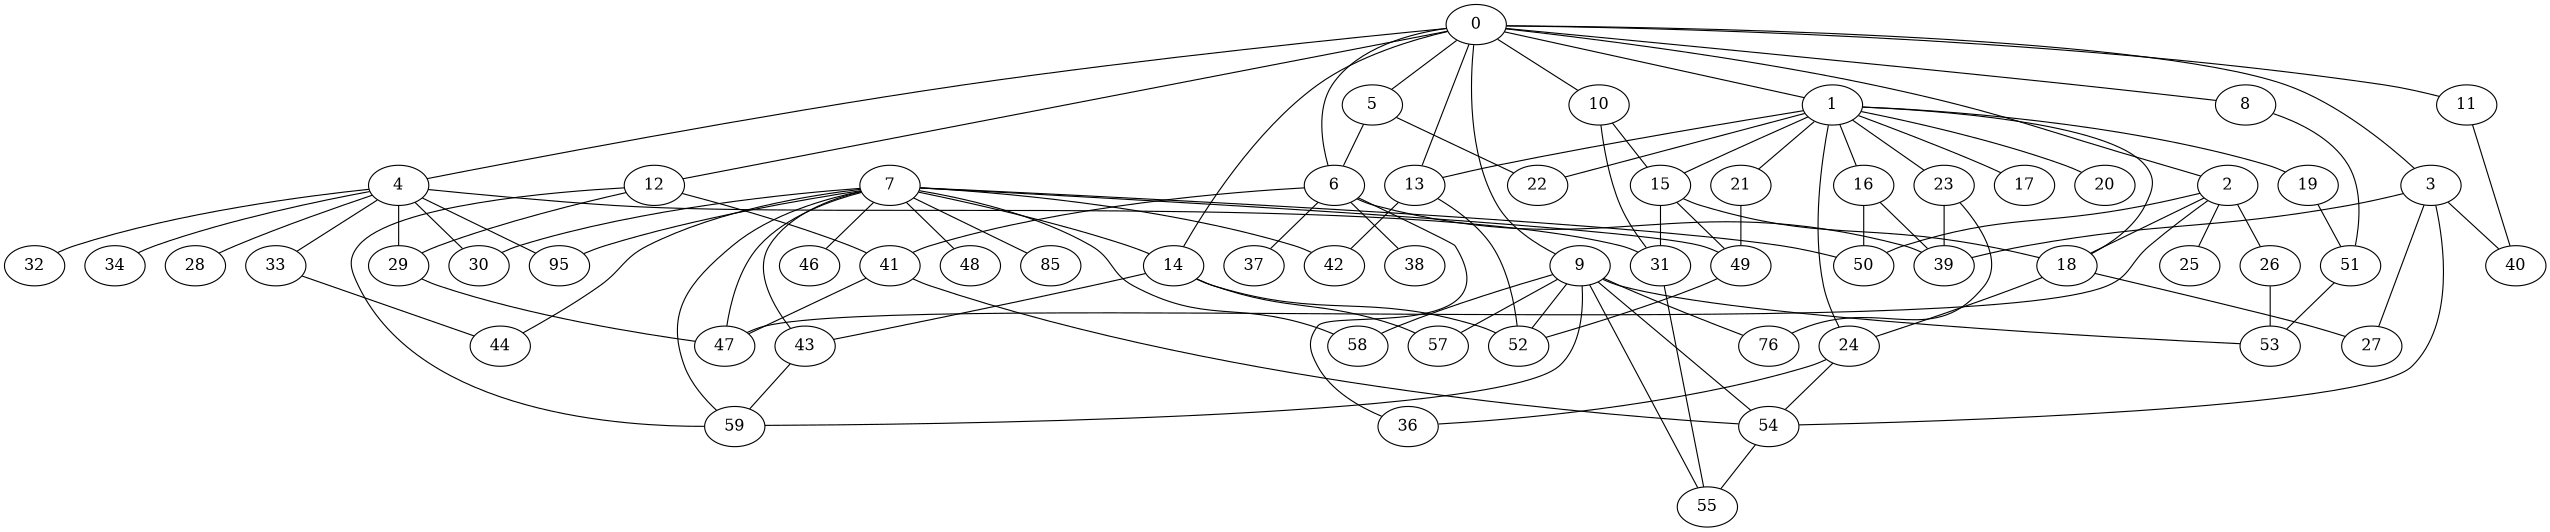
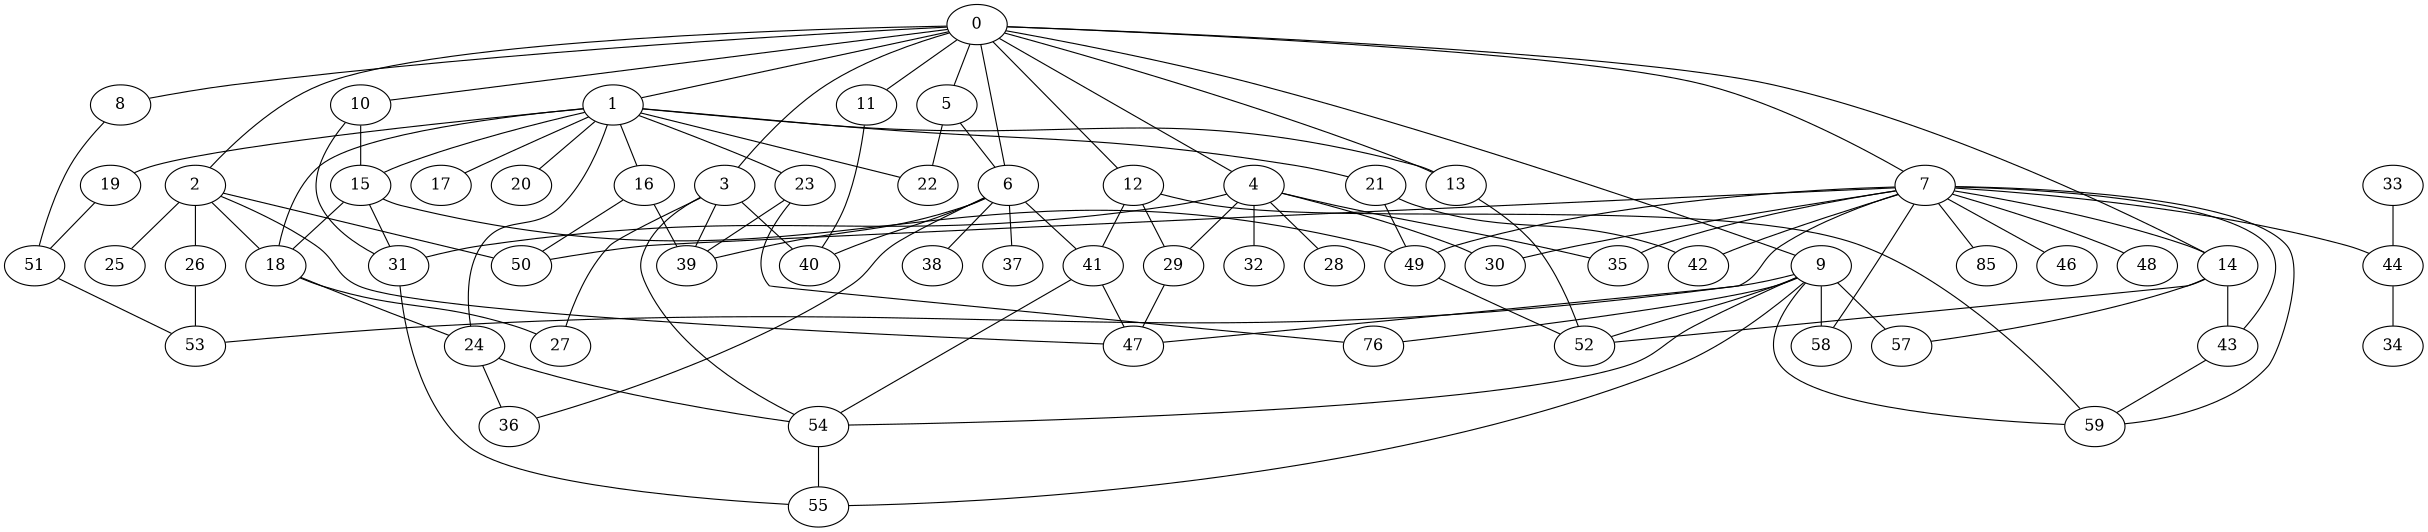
none -> (1648, 74)
(252, 217) -> (2393, 306)
(337, 226) -> none
none -> (910, 227)
(1369, 231) -> (1565, 227)
(559, 266) -> (1618, 266)
